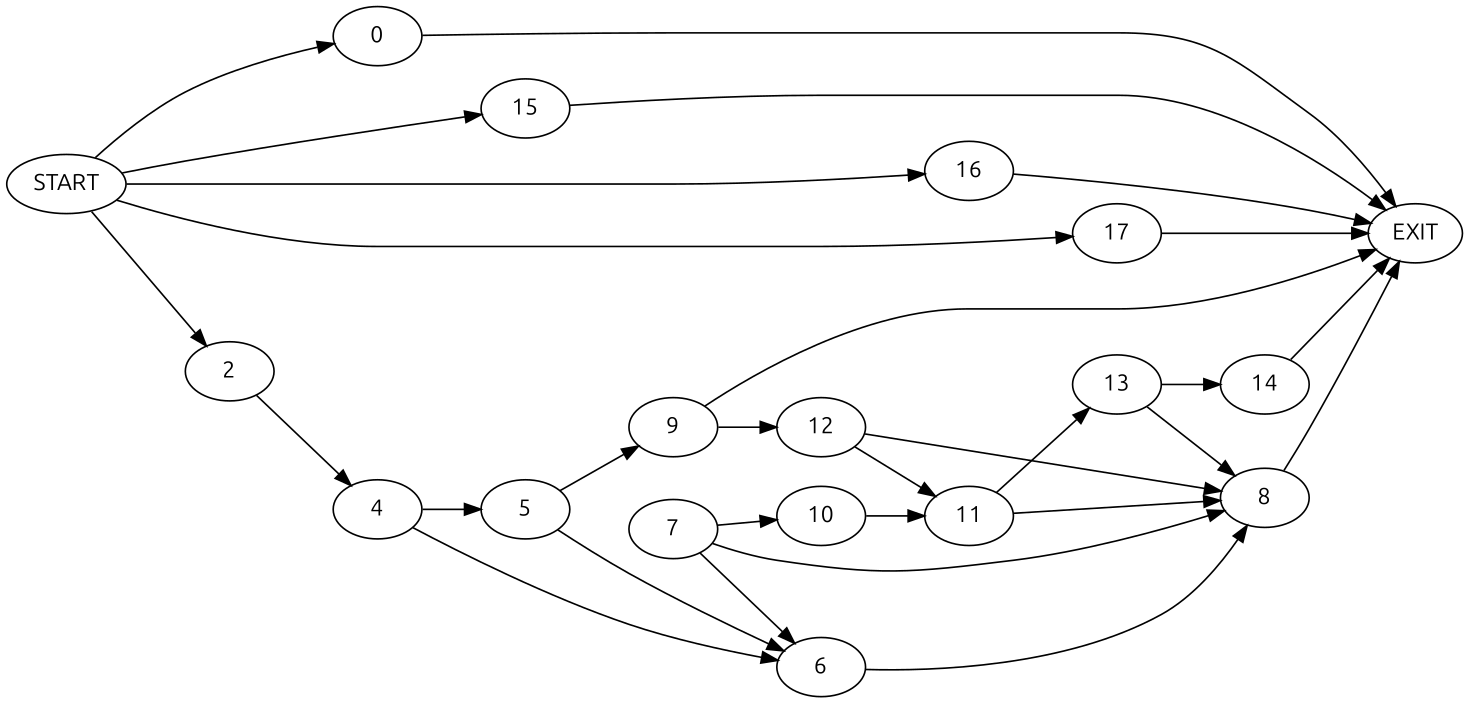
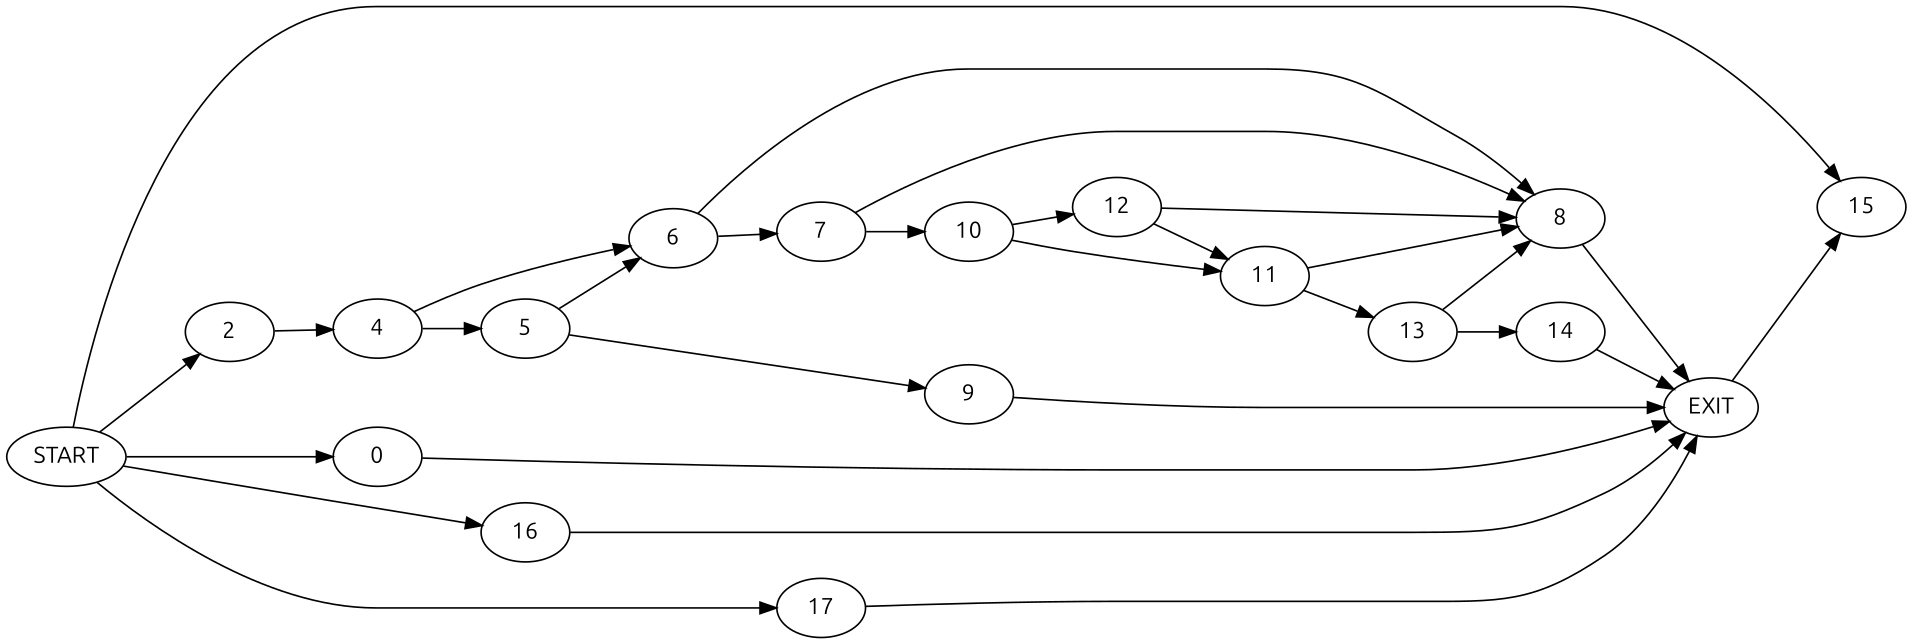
(983, 95) -> (1781, 314)
(739, 427) -> (1035, 221)
(741, 592) -> (739, 235)
